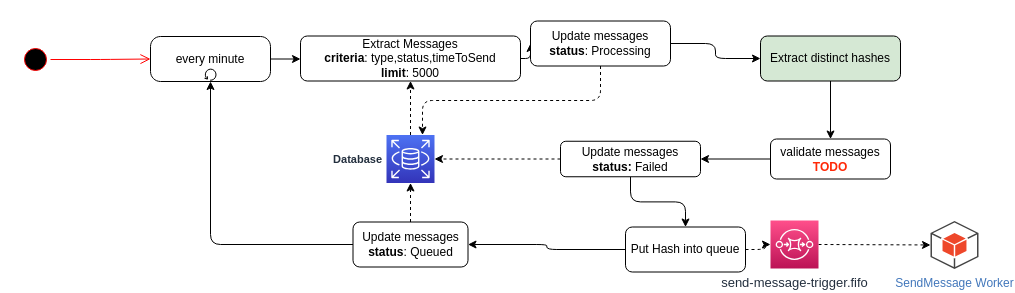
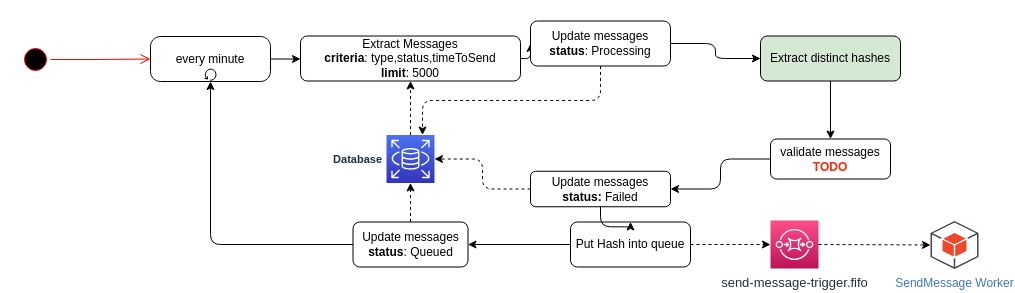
(631, 159) -> (601, 189)
(686, 250) -> (631, 245)
